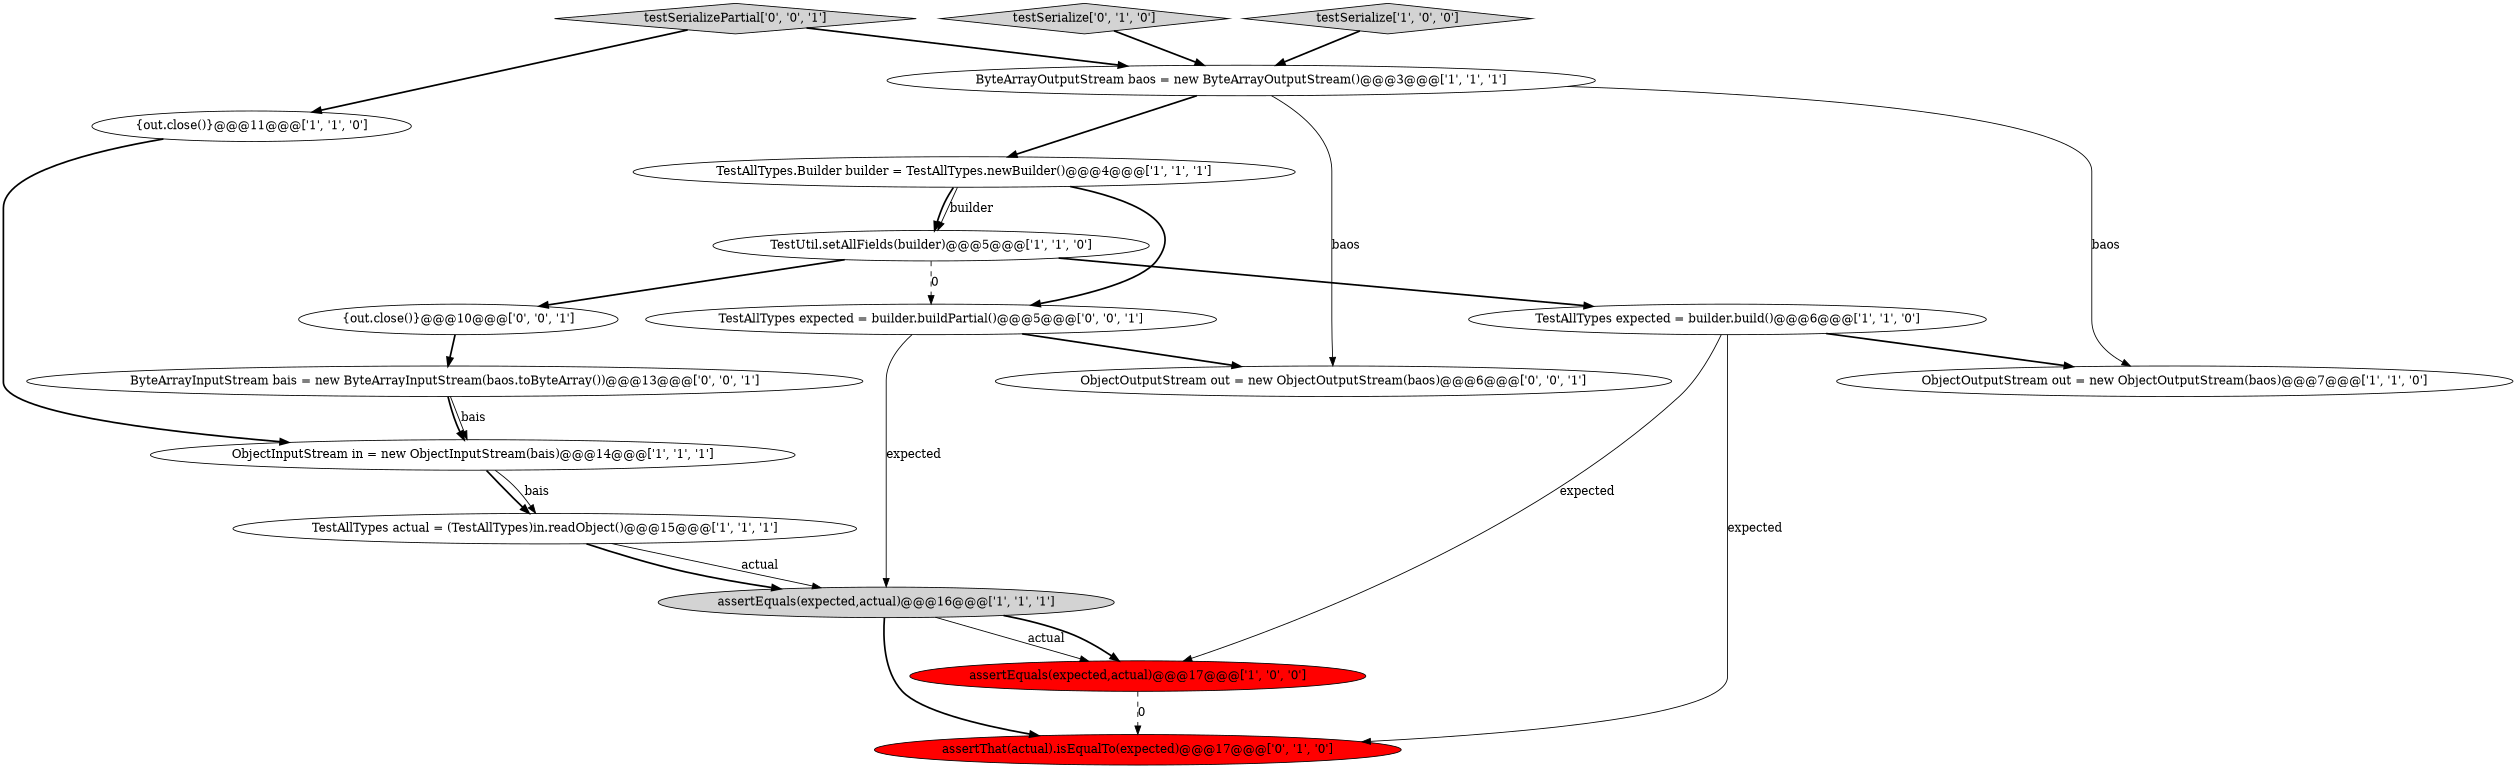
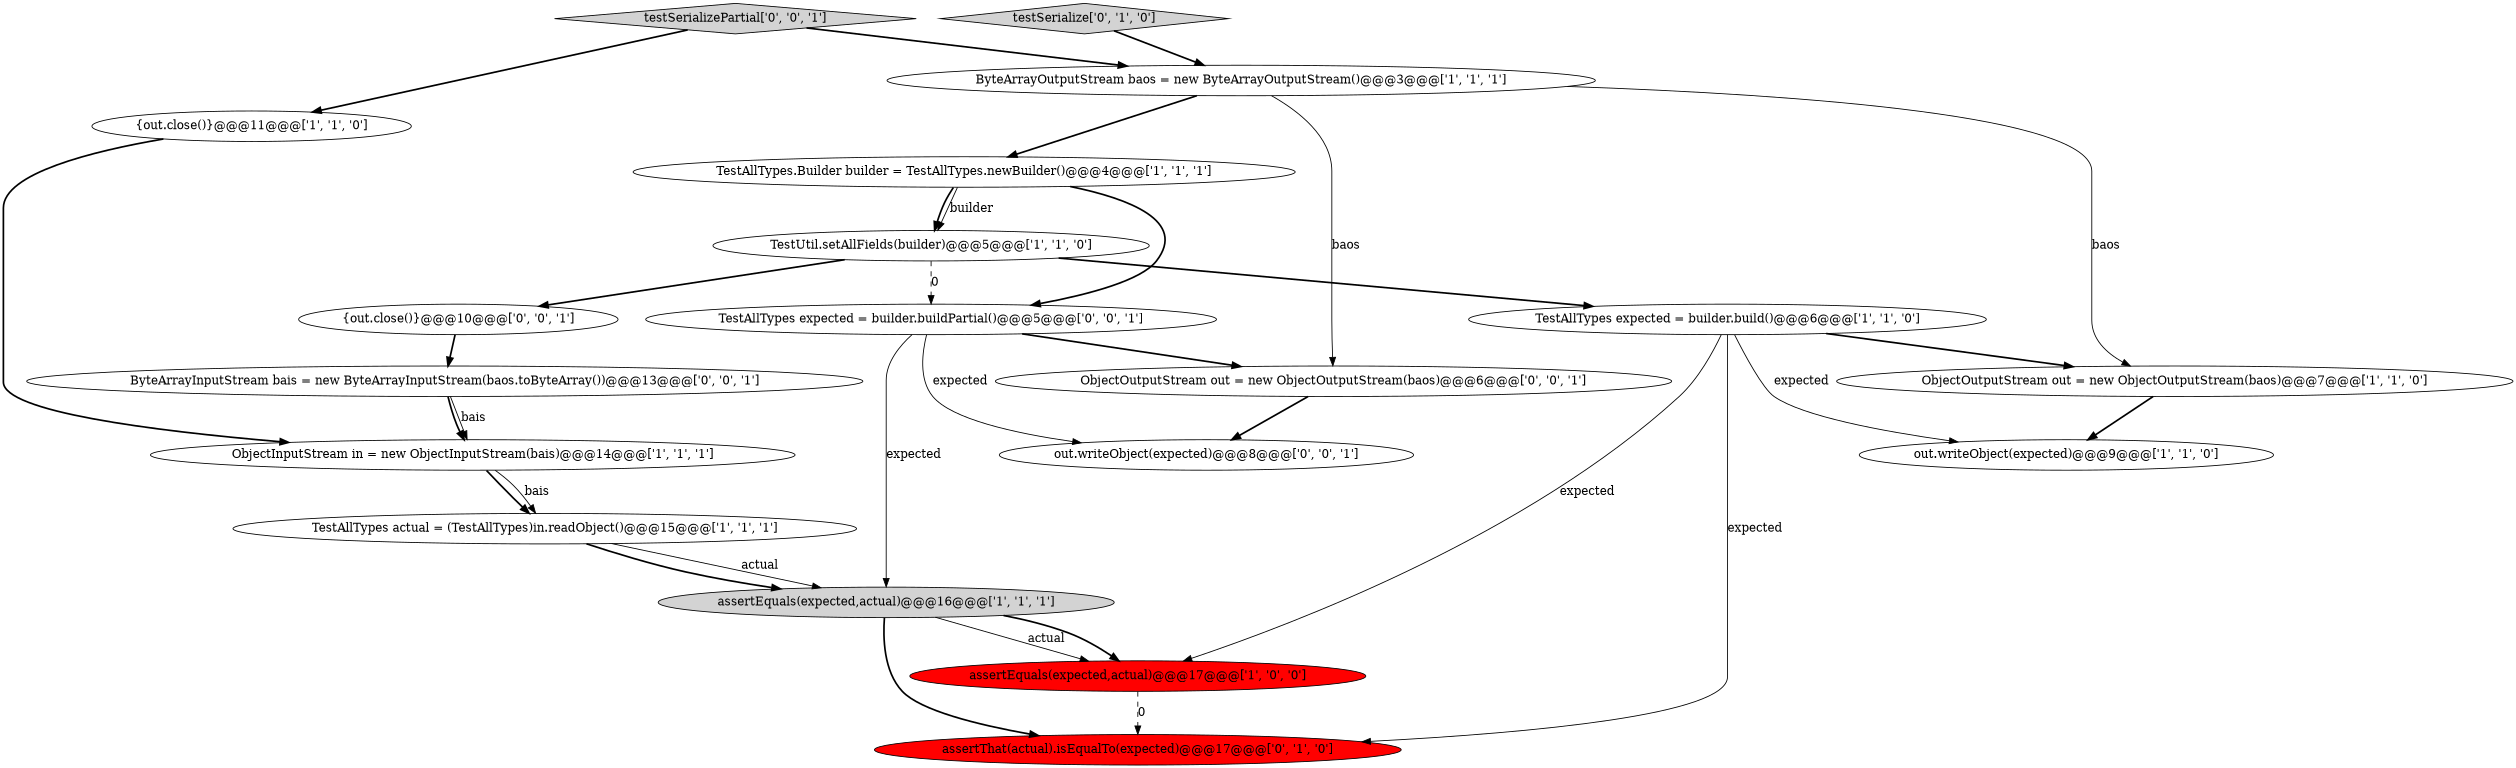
(1388, 19) -> none
none -> (1206, 455)
none -> (2066, 455)
